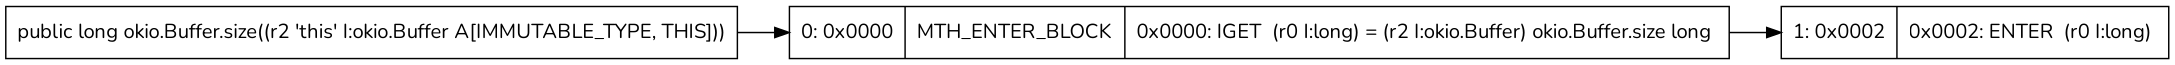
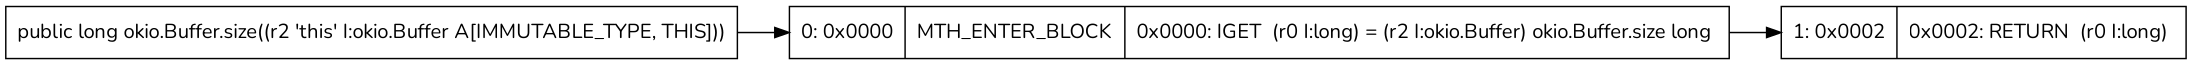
(2033, 32) -> (2042, 32)
